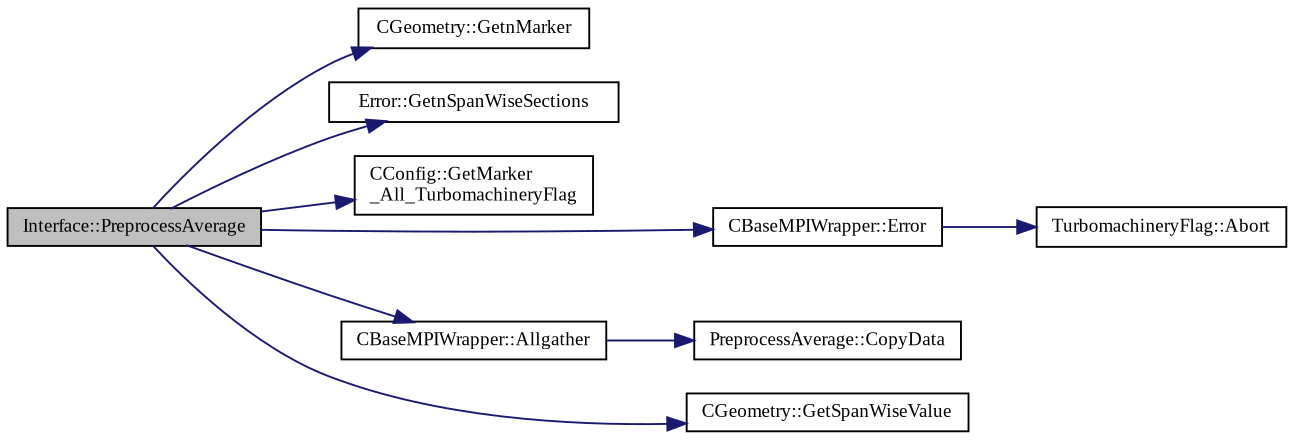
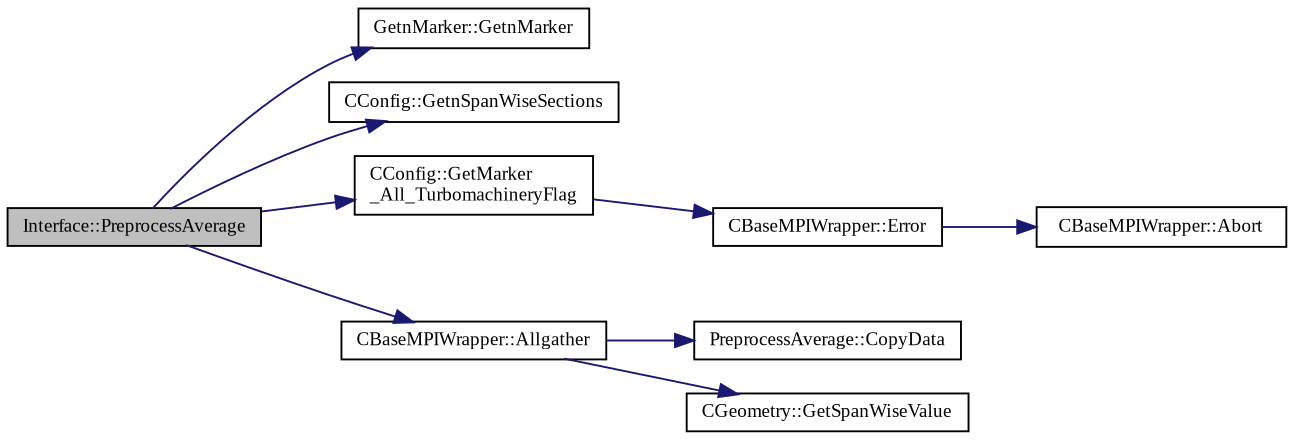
(474, 28) -> (474, 28)
(474, 102) -> (474, 102)
(1161, 227) -> (1161, 227)
(477, 232) -> (643, 205)
(387, 395) -> (642, 375)
